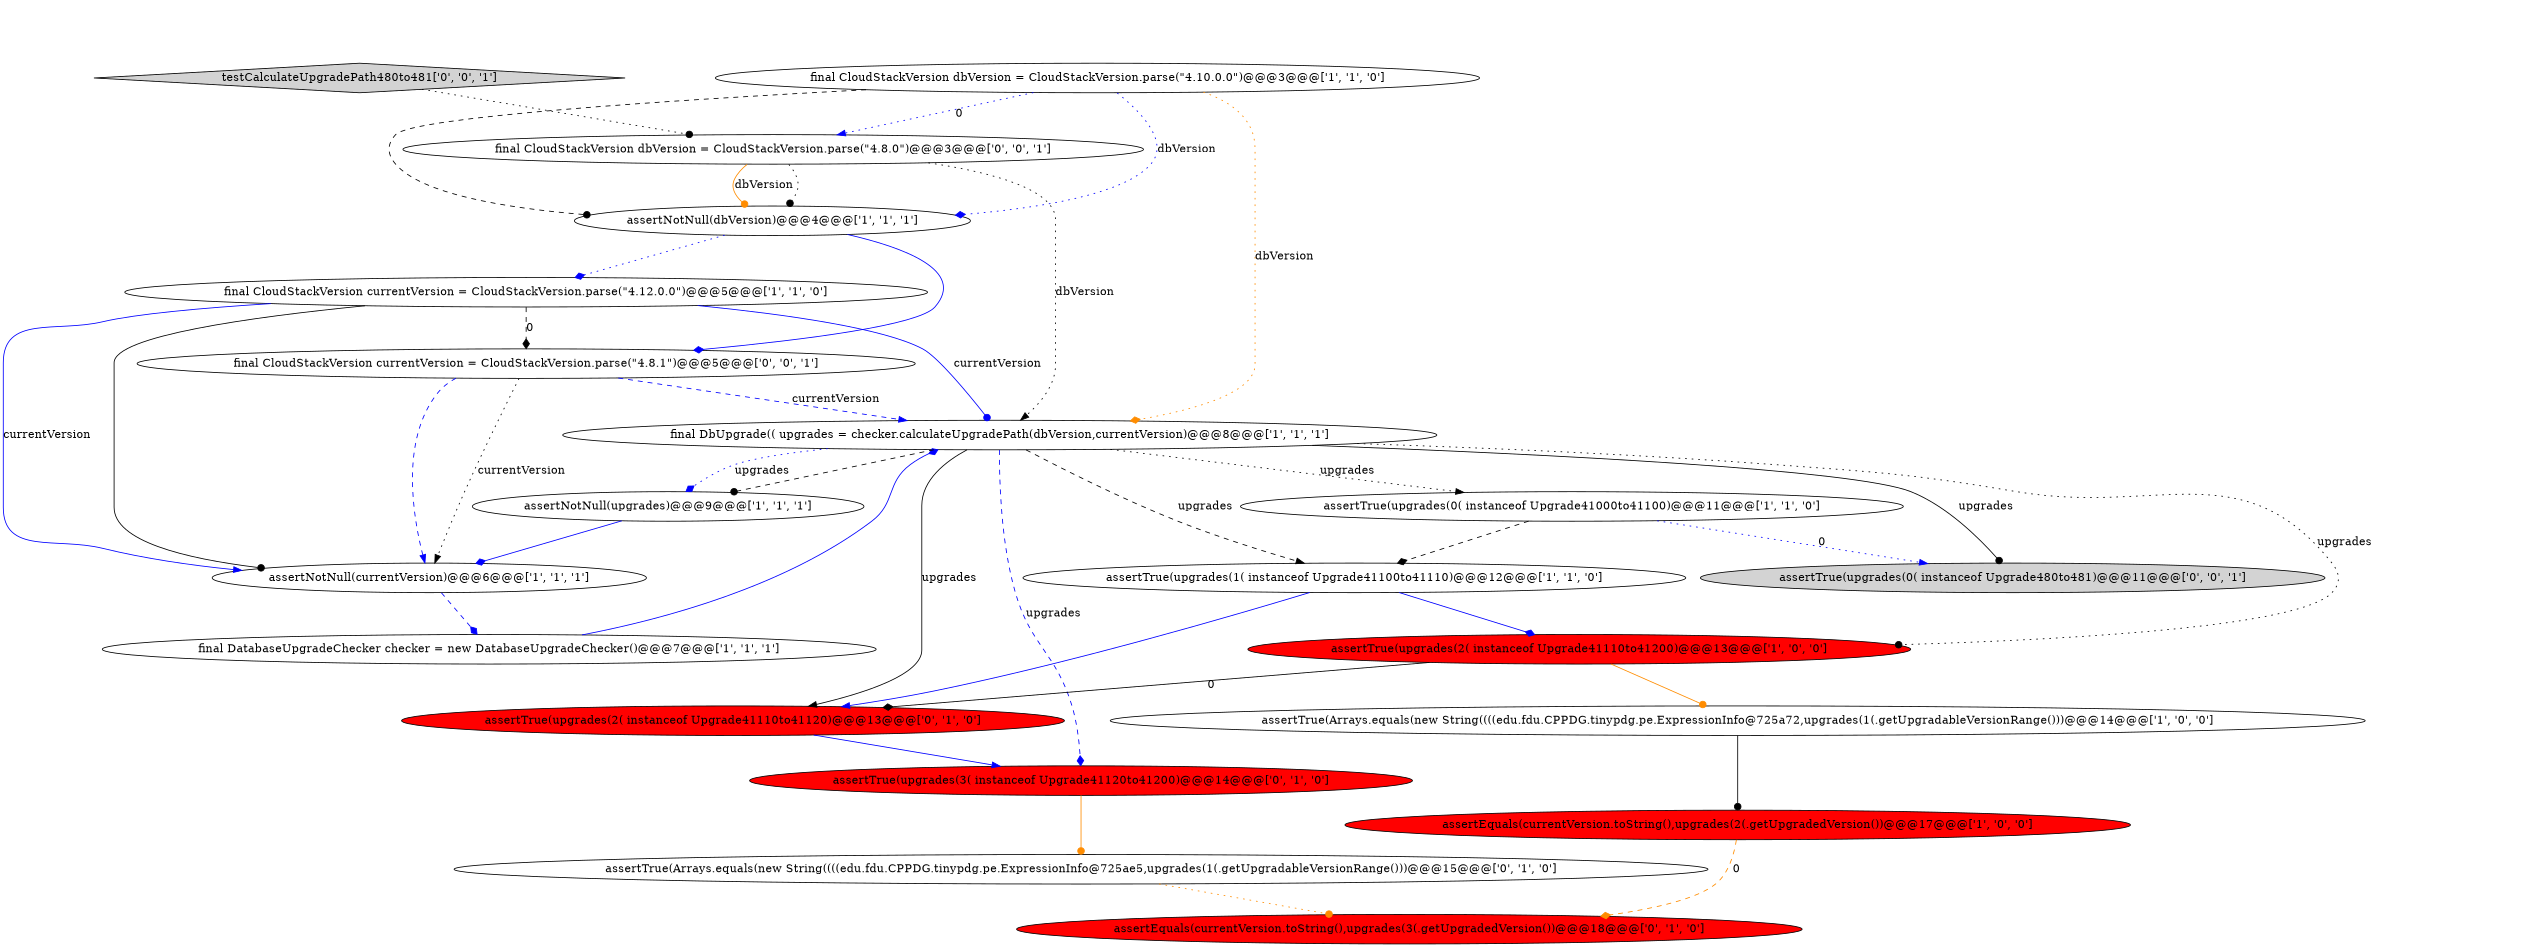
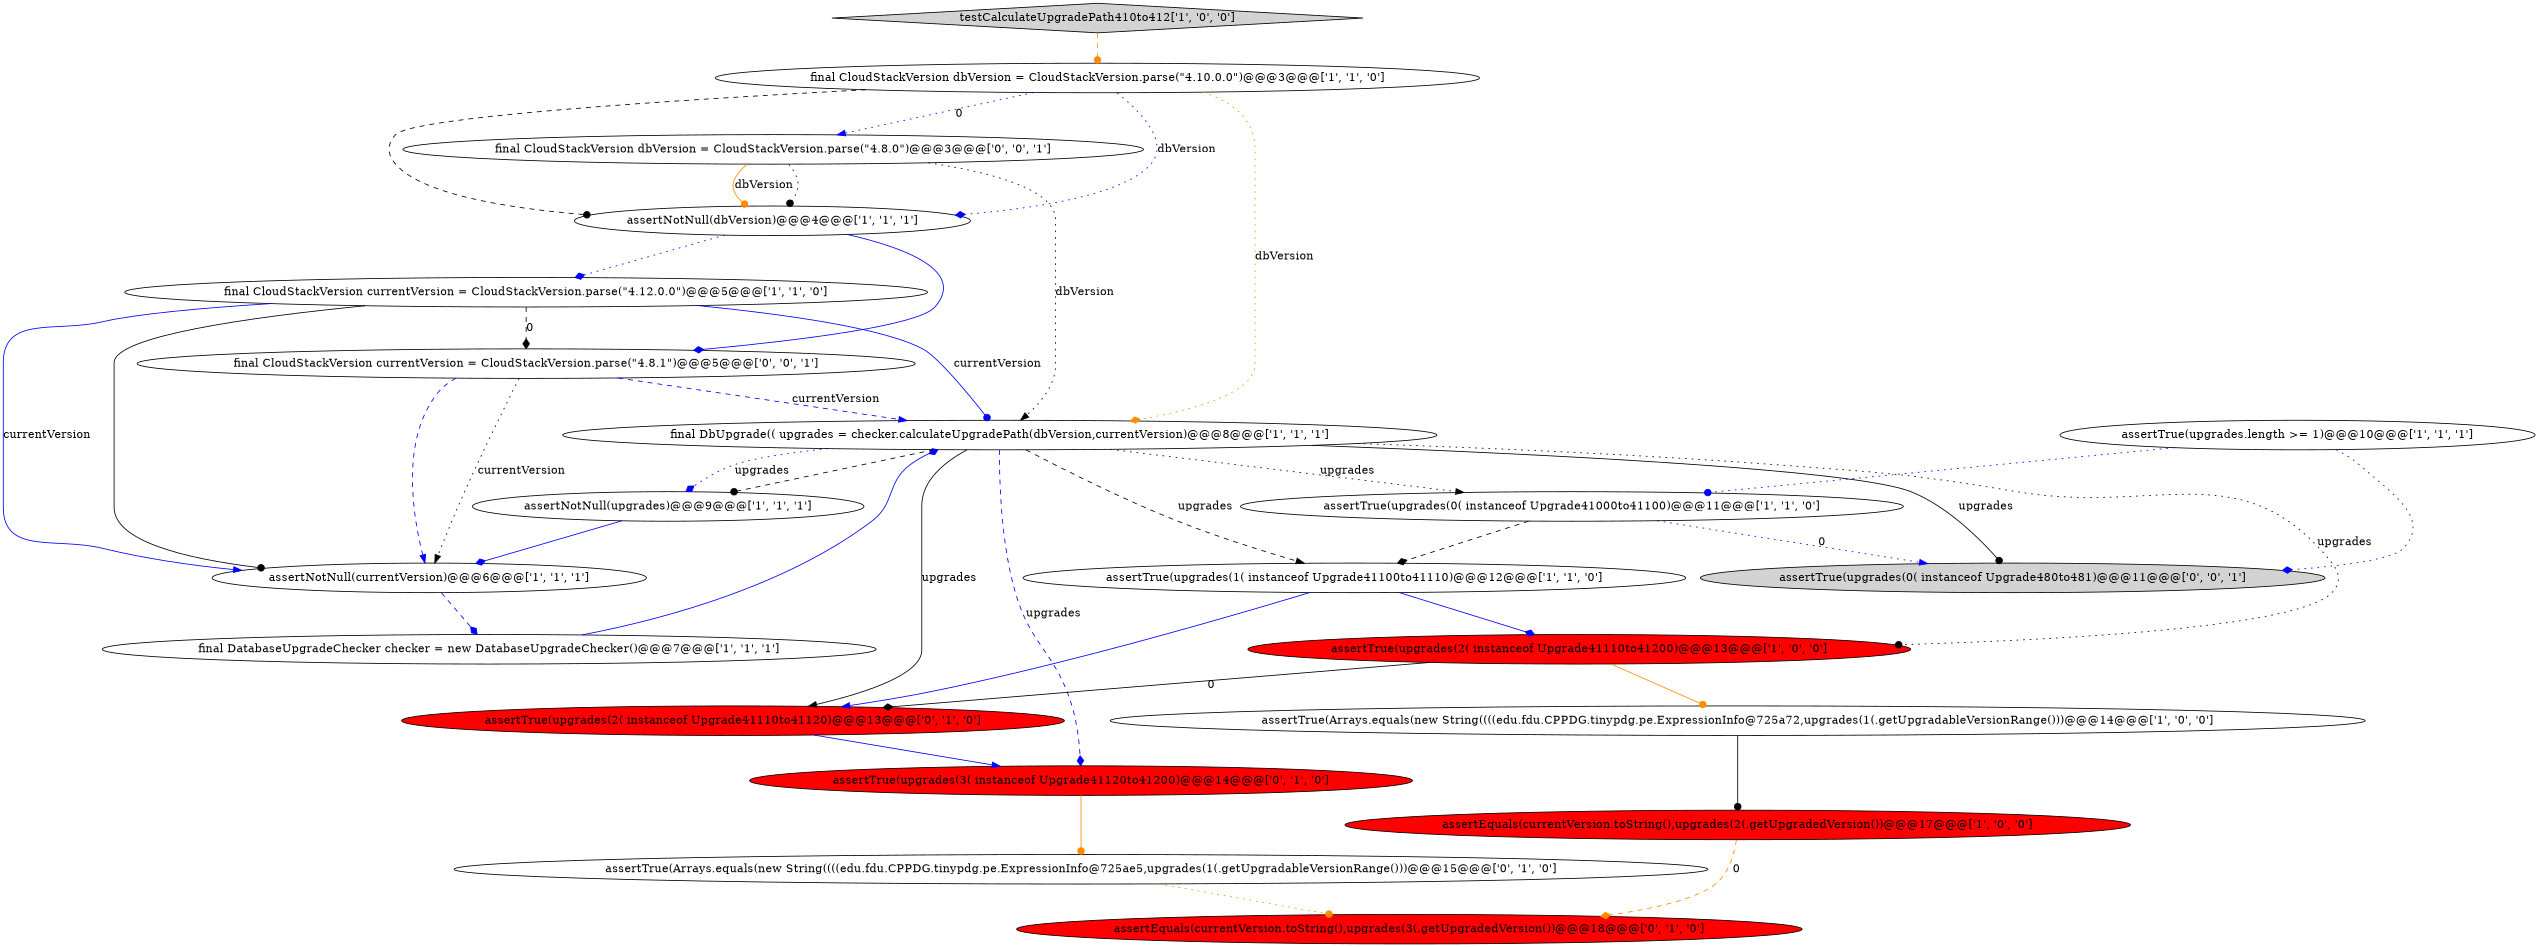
none -> (1097, 18)
(360, 78) -> none
none -> (2298, 435)
